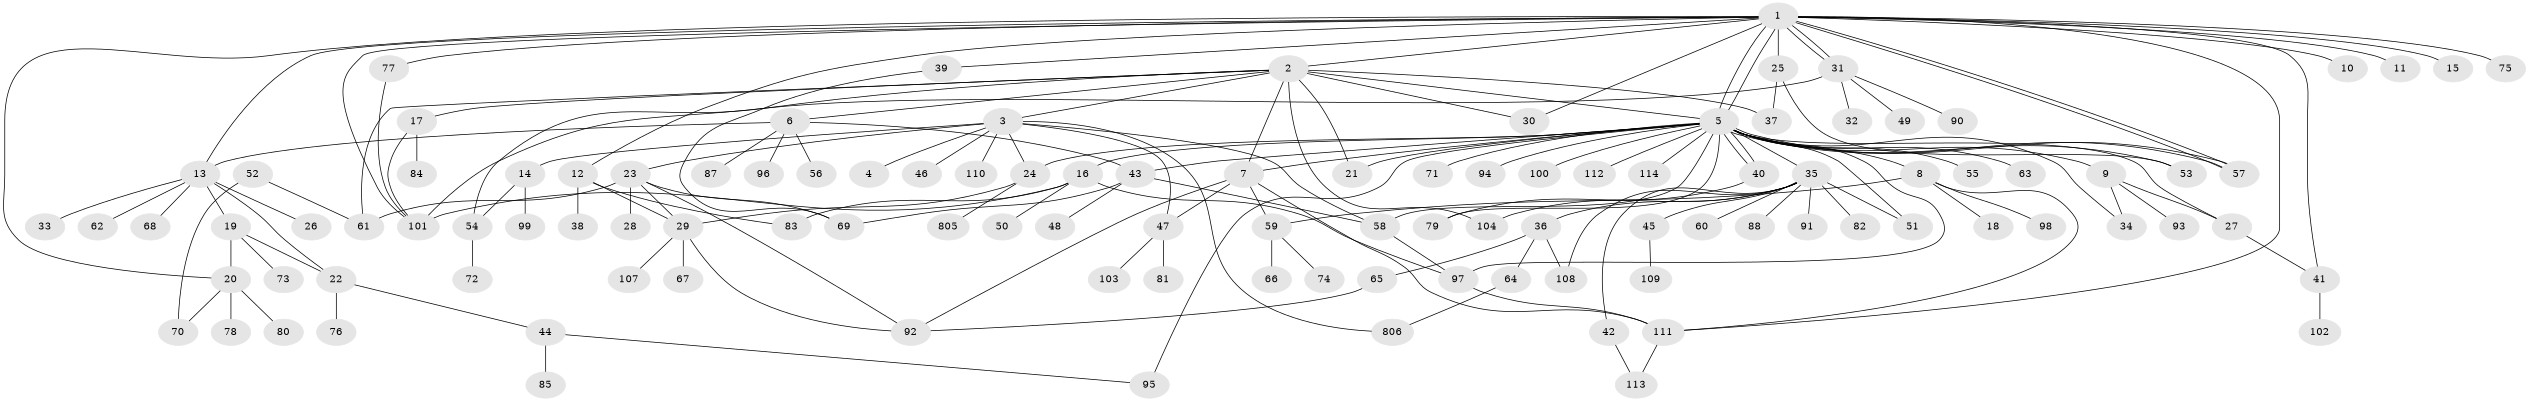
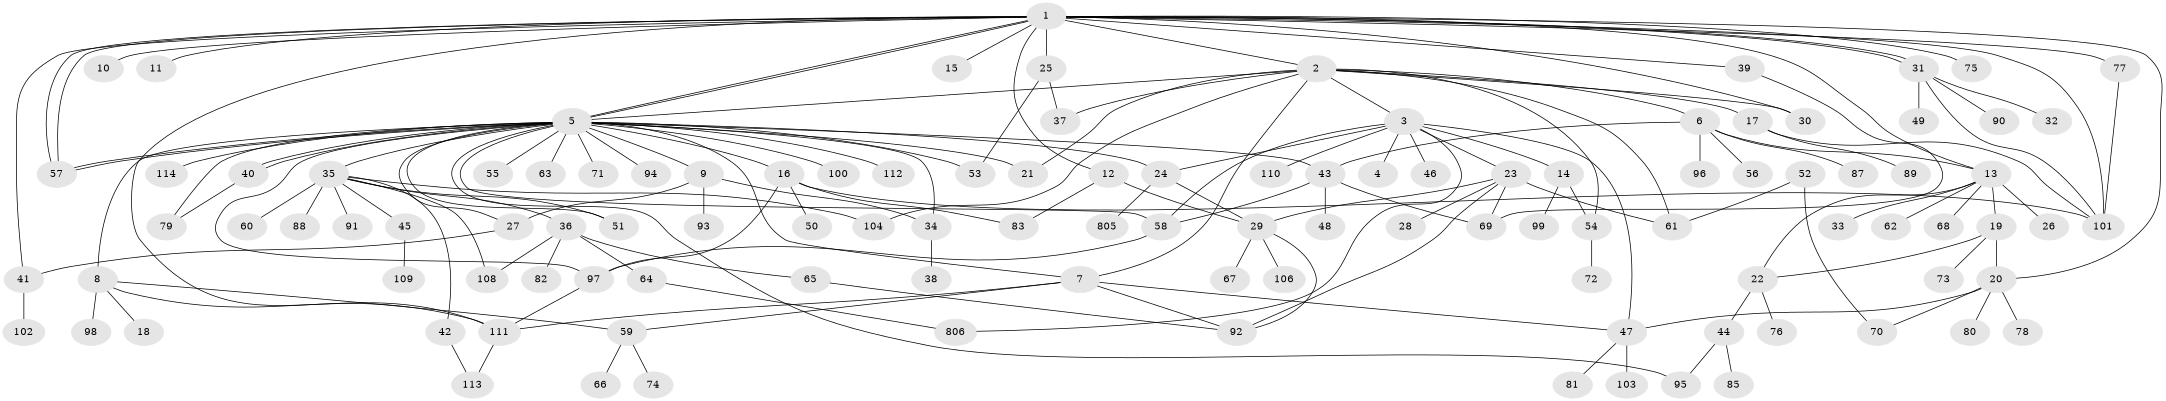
(417, 174) -> (1911, 174)
(578, 201) -> (931, 253)
(1836, 201) -> (554, 253)
(629, 280) -> (1284, 280)
none -> (1814, 312)
